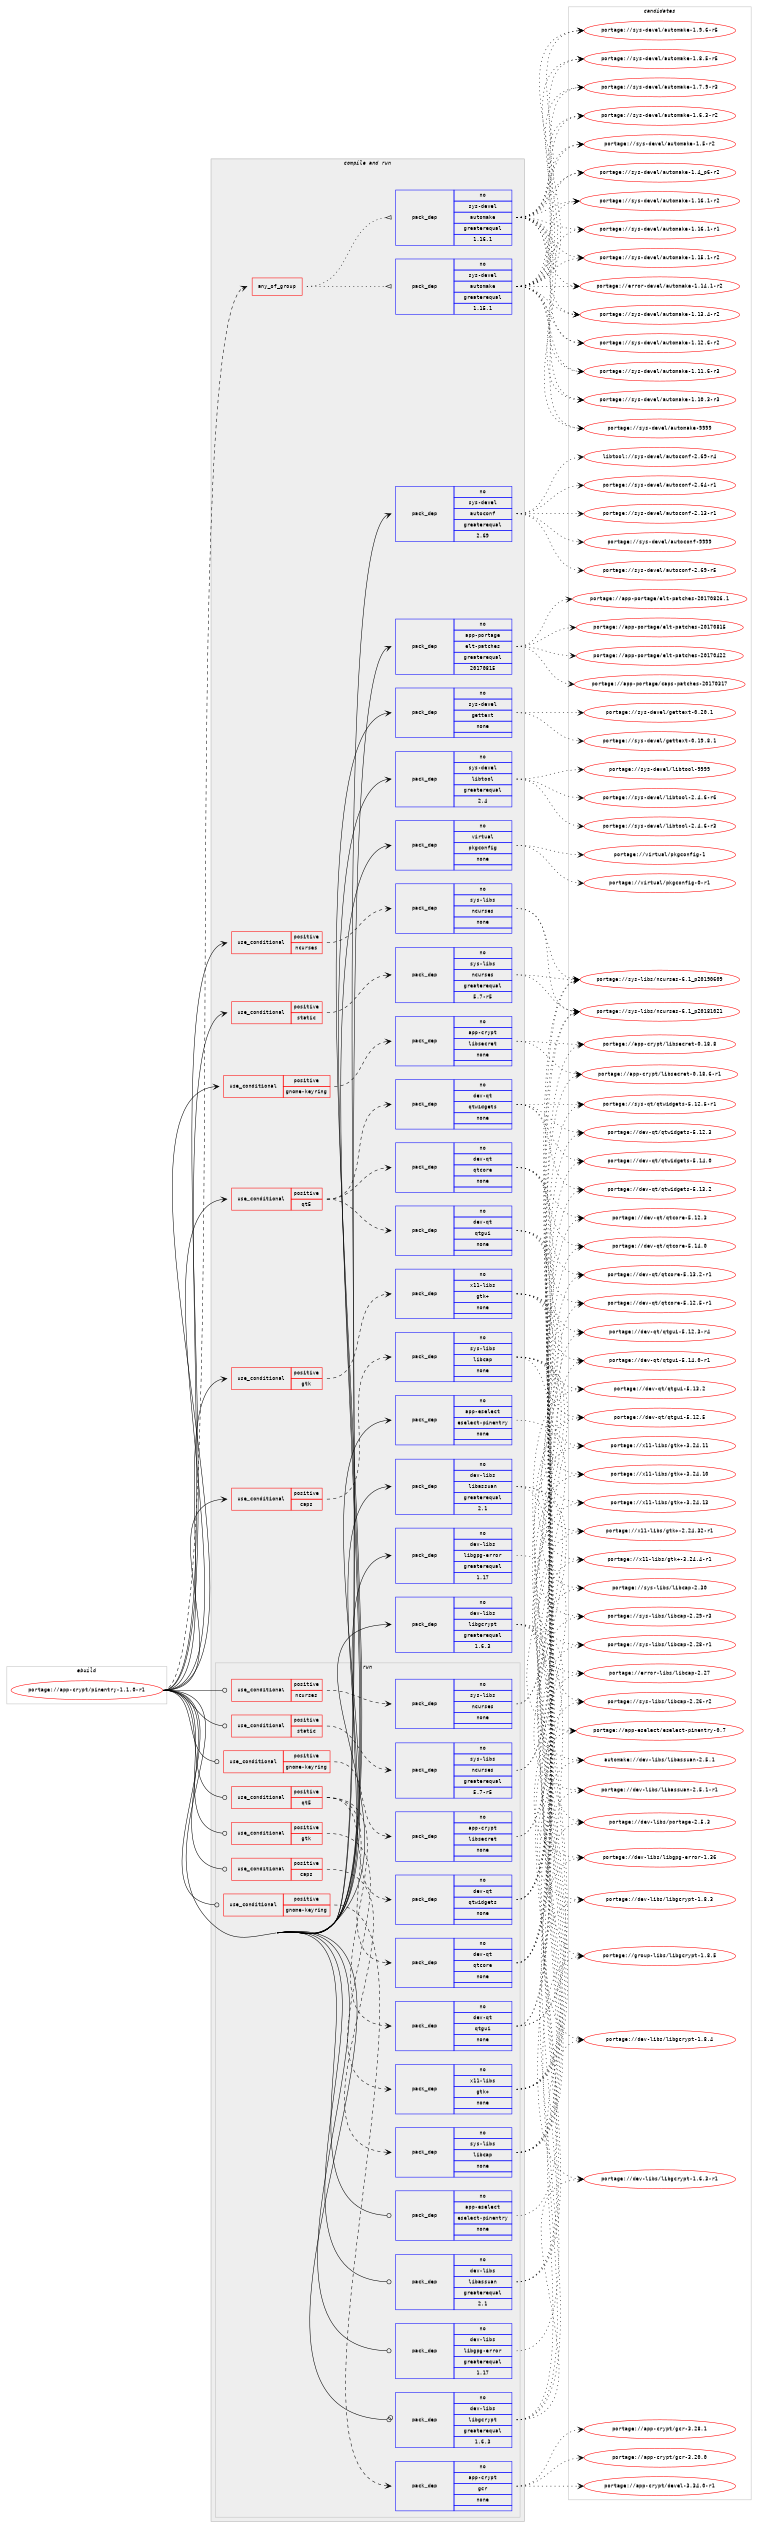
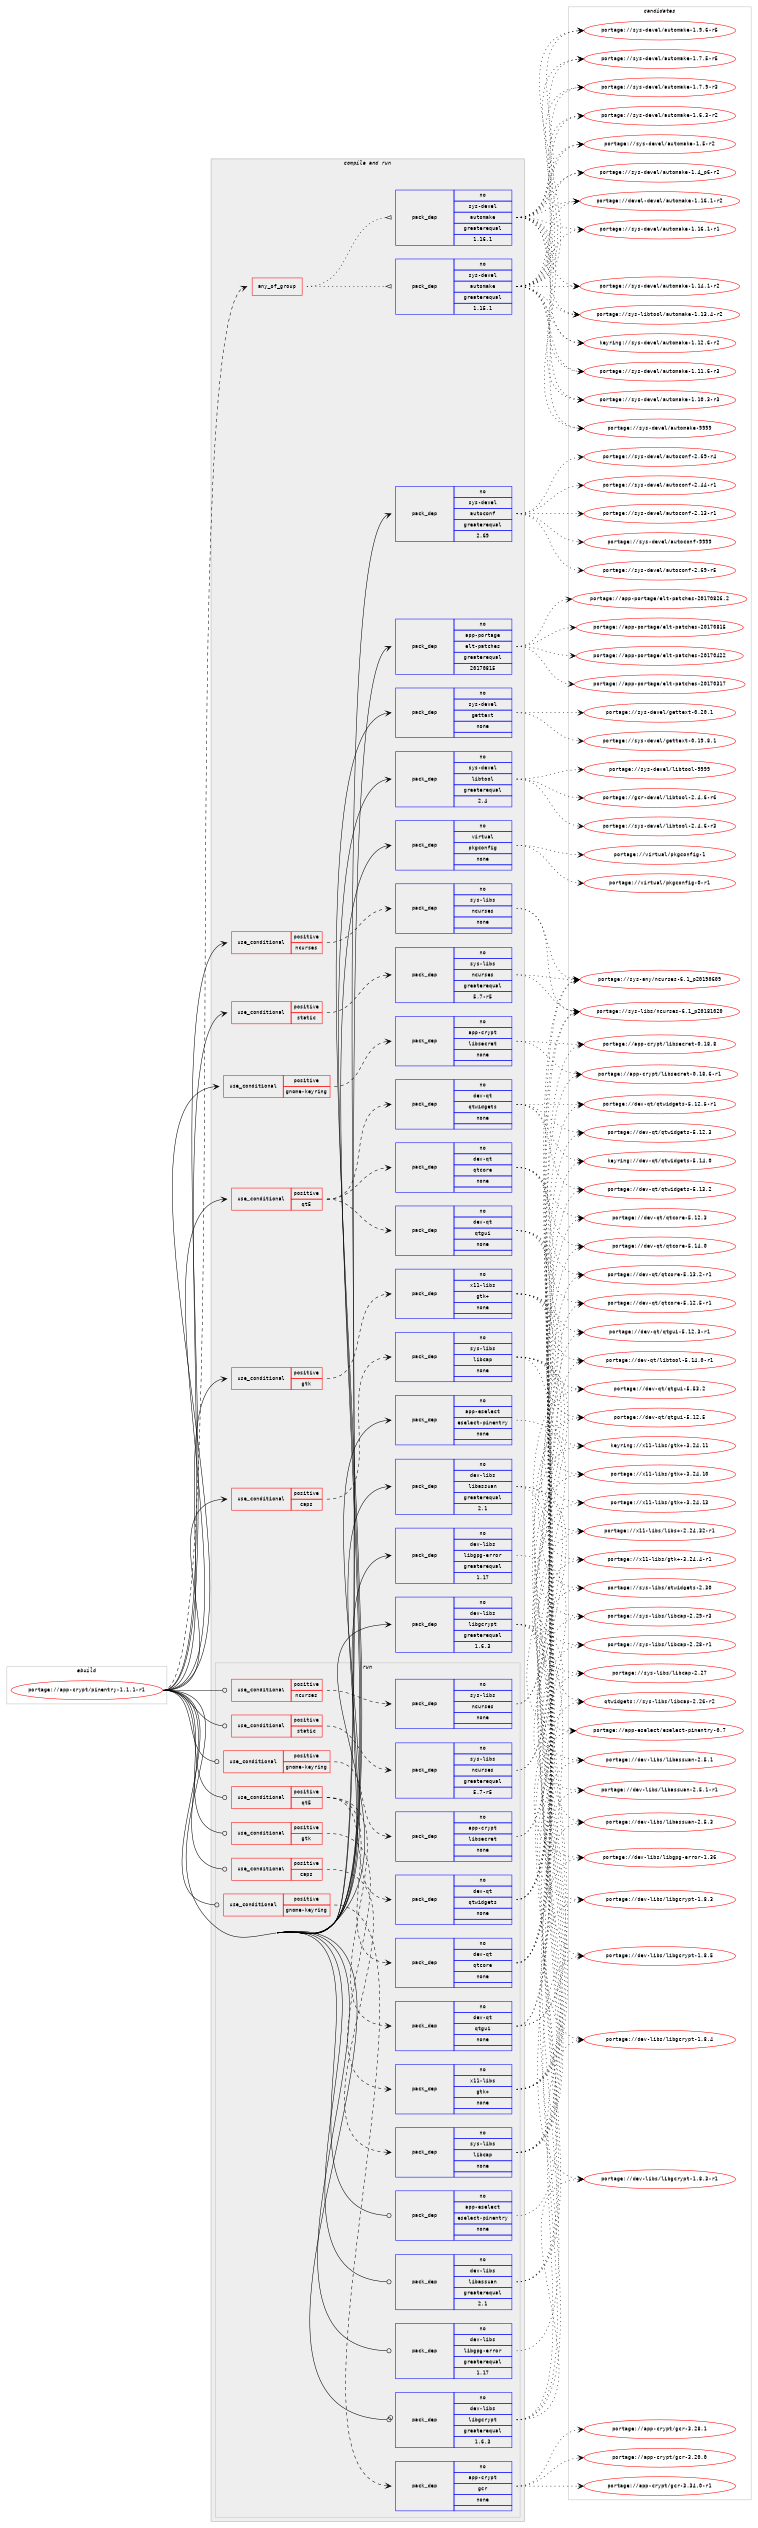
(660, 59) -> (660, 59)
(660, 201) -> (660, 201)
(660, 258) -> none
(660, 286) -> (660, 286)
(660, 315) -> (660, 315)
(660, 343) -> (660, 343)
(660, 457) -> (660, 457)
(660, 485) -> (660, 485)
(660, 599) -> (660, 599)
(660, 684) -> (660, 684)
(660, 798) -> (660, 798)
(660, 980) -> (660, 980)
(660, 1012) -> (660, 1012)
(660, 1104) -> (660, 1104)
(660, 1161) -> (660, 1161)
(660, 1332) -> (660, 1332)
(660, 1361) -> (660, 1361)
(660, 1389) -> (660, 1389)
(660, 1446) -> (660, 1446)
(660, 1531) -> (660, 1531)
(660, 1588) -> (660, 1588)
(660, 1673) -> (660, 1673)
(87, 1690) -> (87, 1690)
(660, 1702) -> (660, 1702)
(660, 1760) -> (660, 1760)
(660, 1822) -> (660, 1822)
(660, 1956) -> (660, 1956)
(660, 2179) -> (660, 2179)
(660, 2486) -> (660, 2486)
